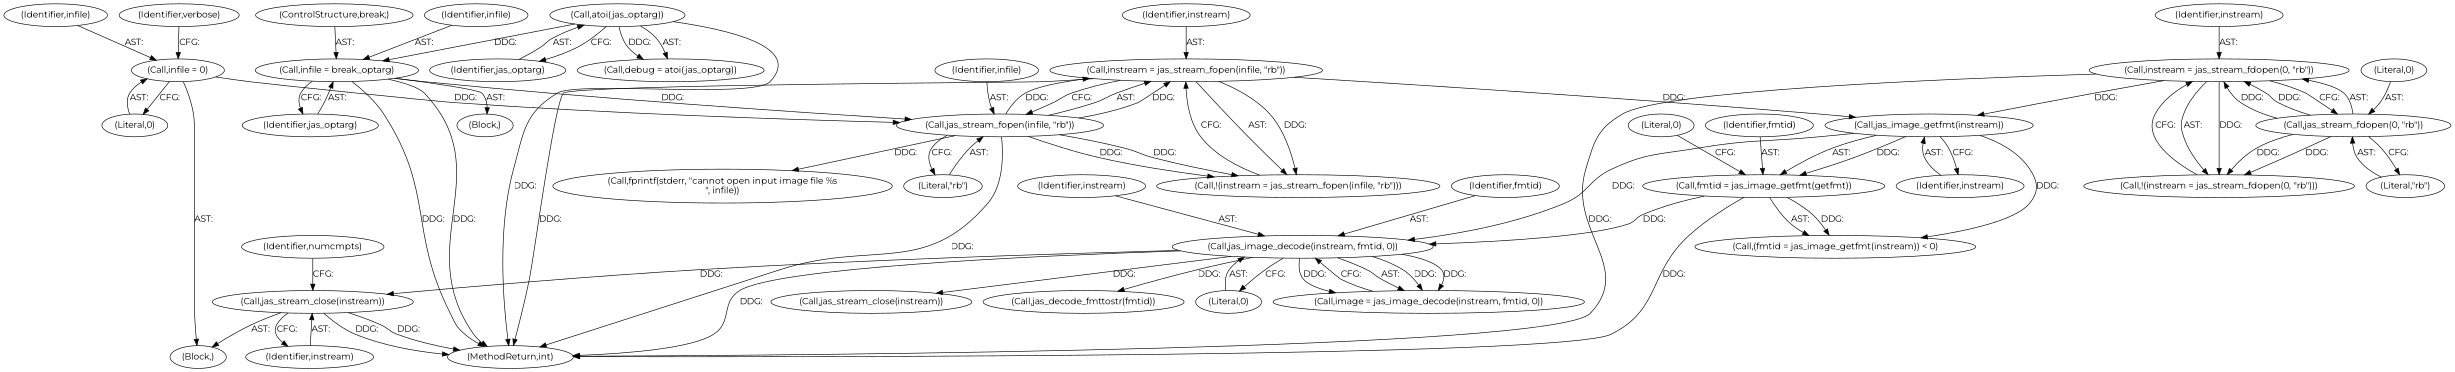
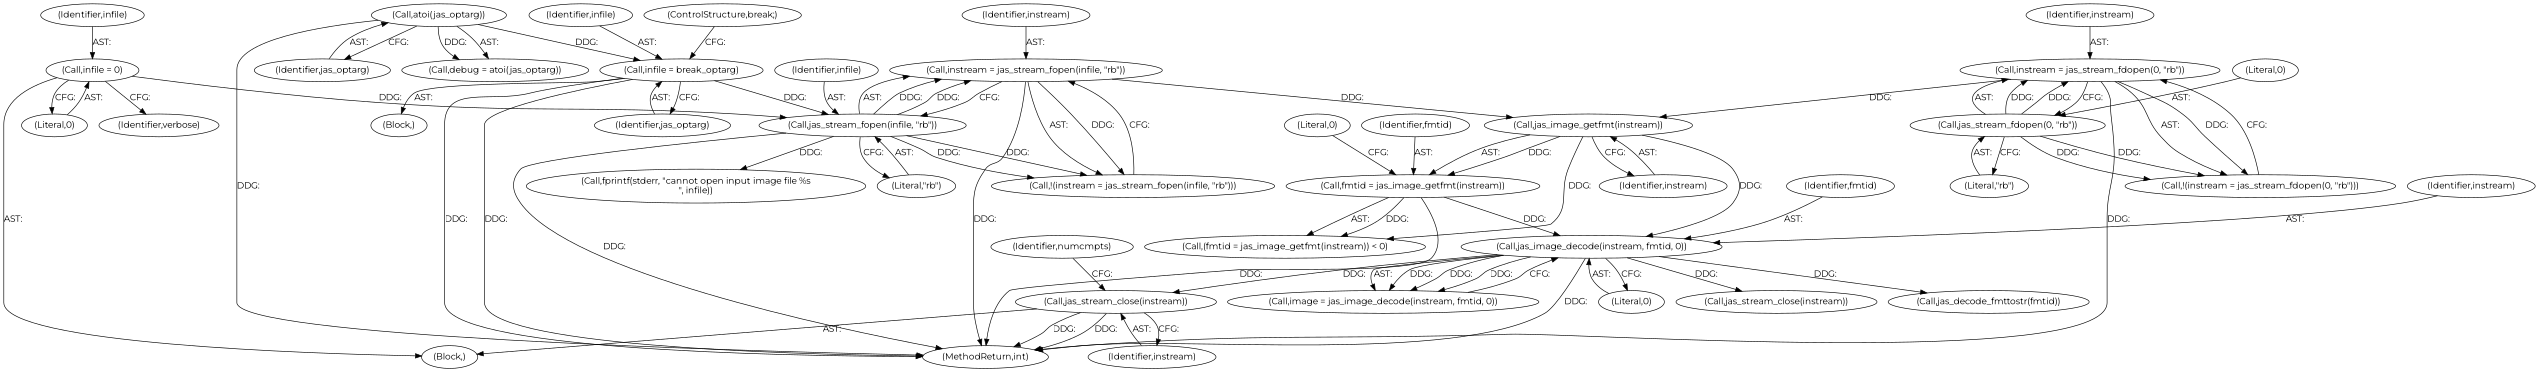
(179, 40) -> (123, 96)
(346, 43) -> (717, 43)
(1764, 186) -> (1413, 186)
